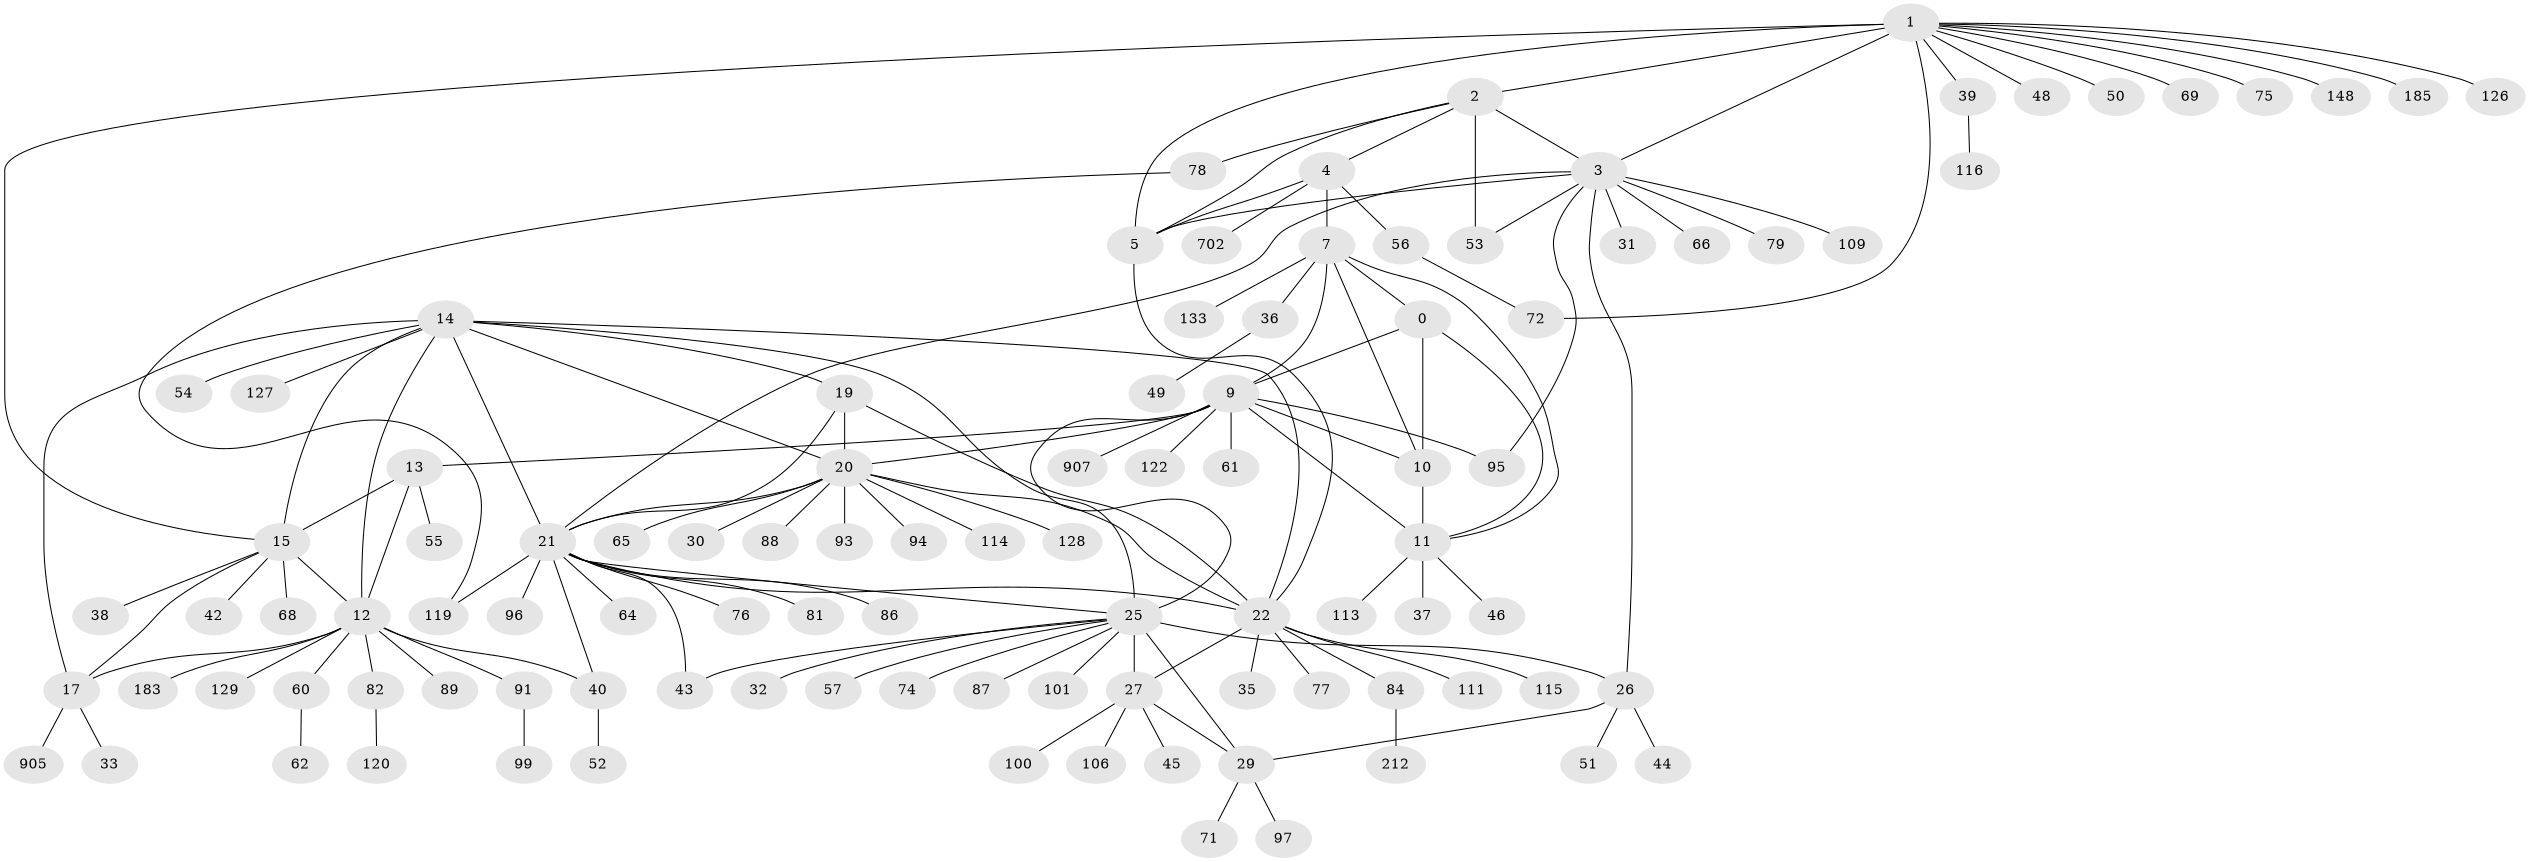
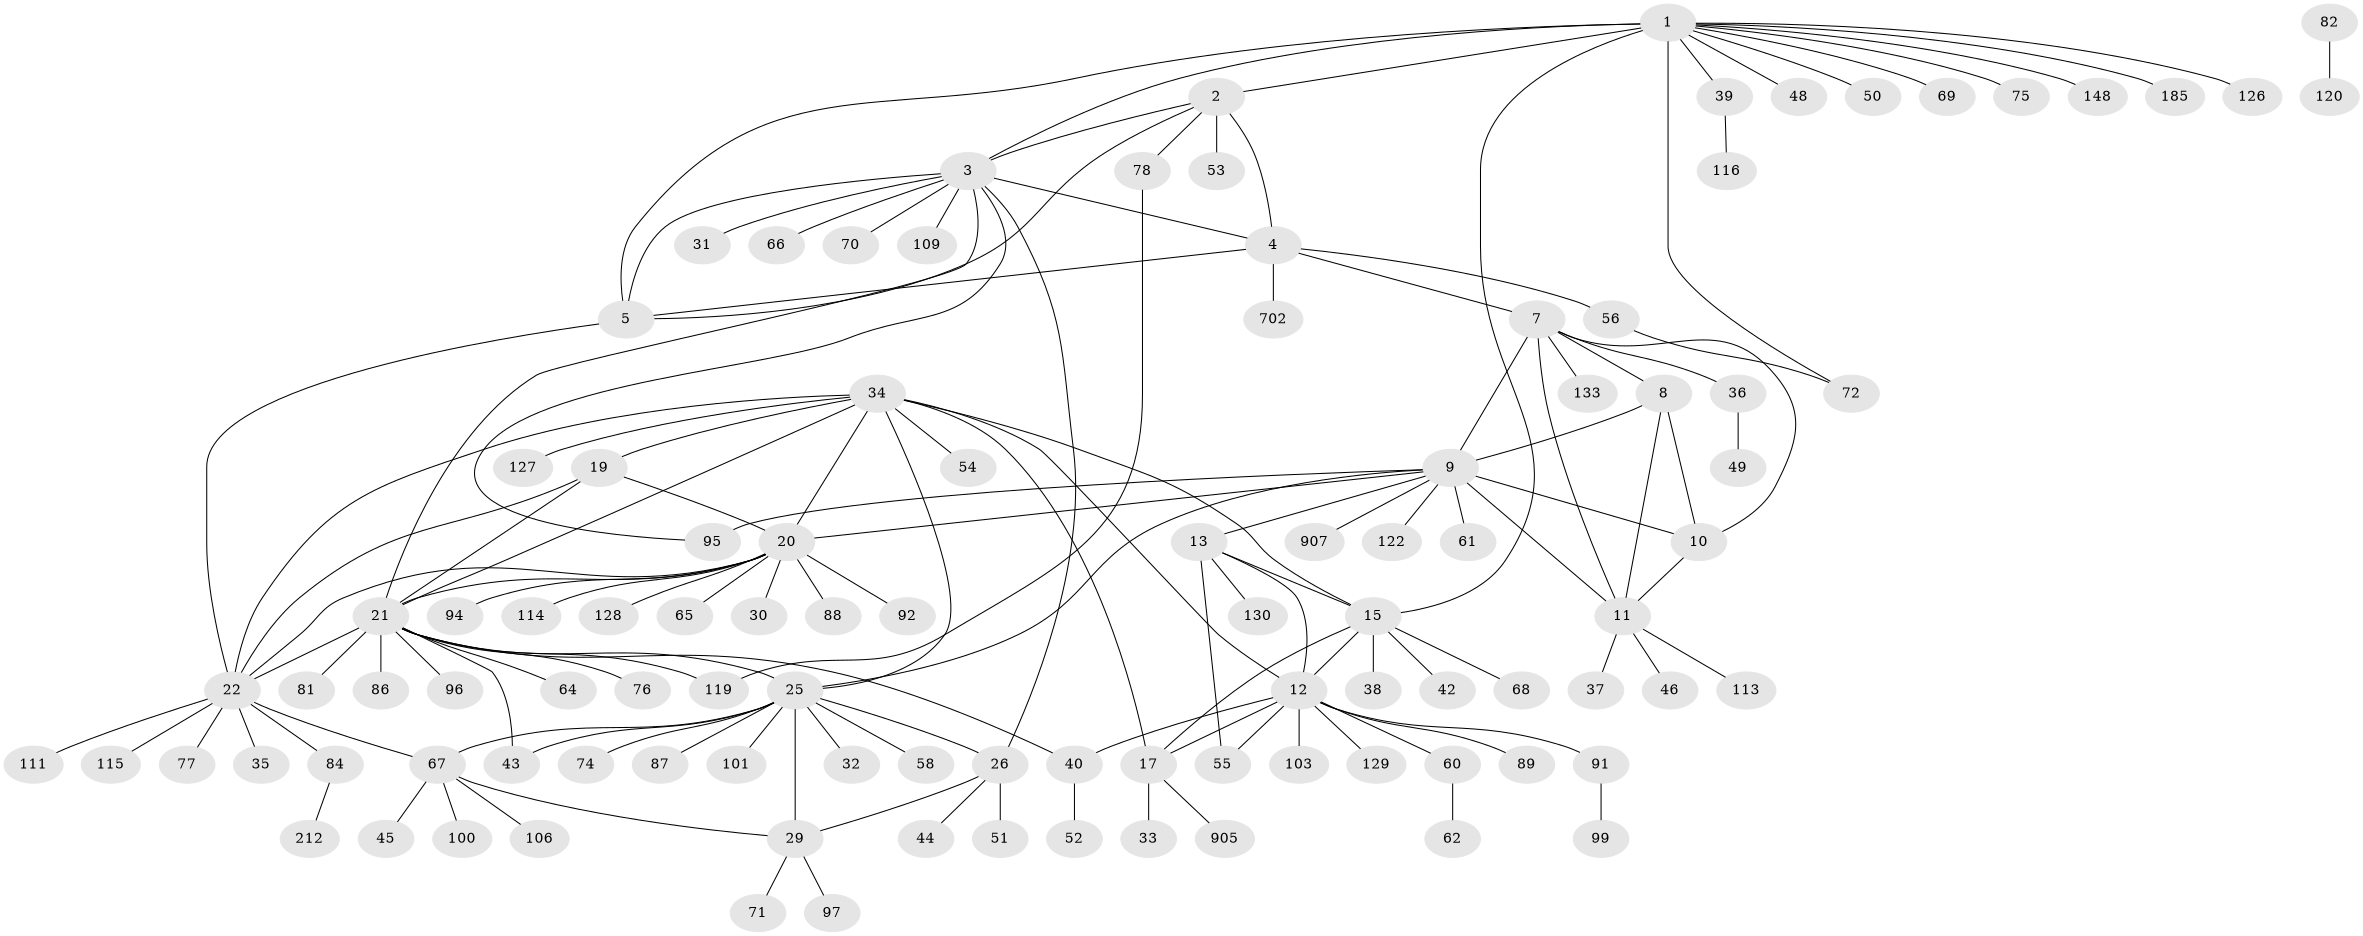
(1537, 208) -> (1121, 208)
(1776, 245) -> (851, 245)
(446, 319) -> (878, 394)
(1423, 319) -> (1664, 394)
(845, 542) -> (908, 616)
none -> (1258, 616)
(369, 653) -> (1261, 728)
(148, 690) -> (1299, 765)
(833, 690) -> (926, 765)
(1134, 690) -> (438, 765)
